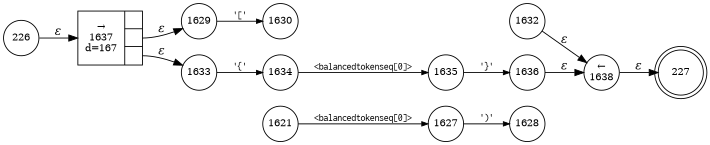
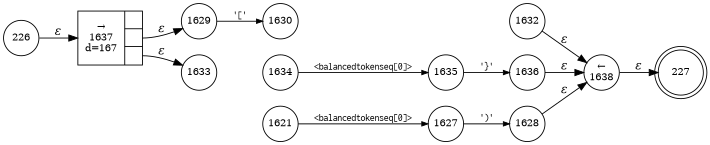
(237, 73) -> none
none -> (561, 101)
